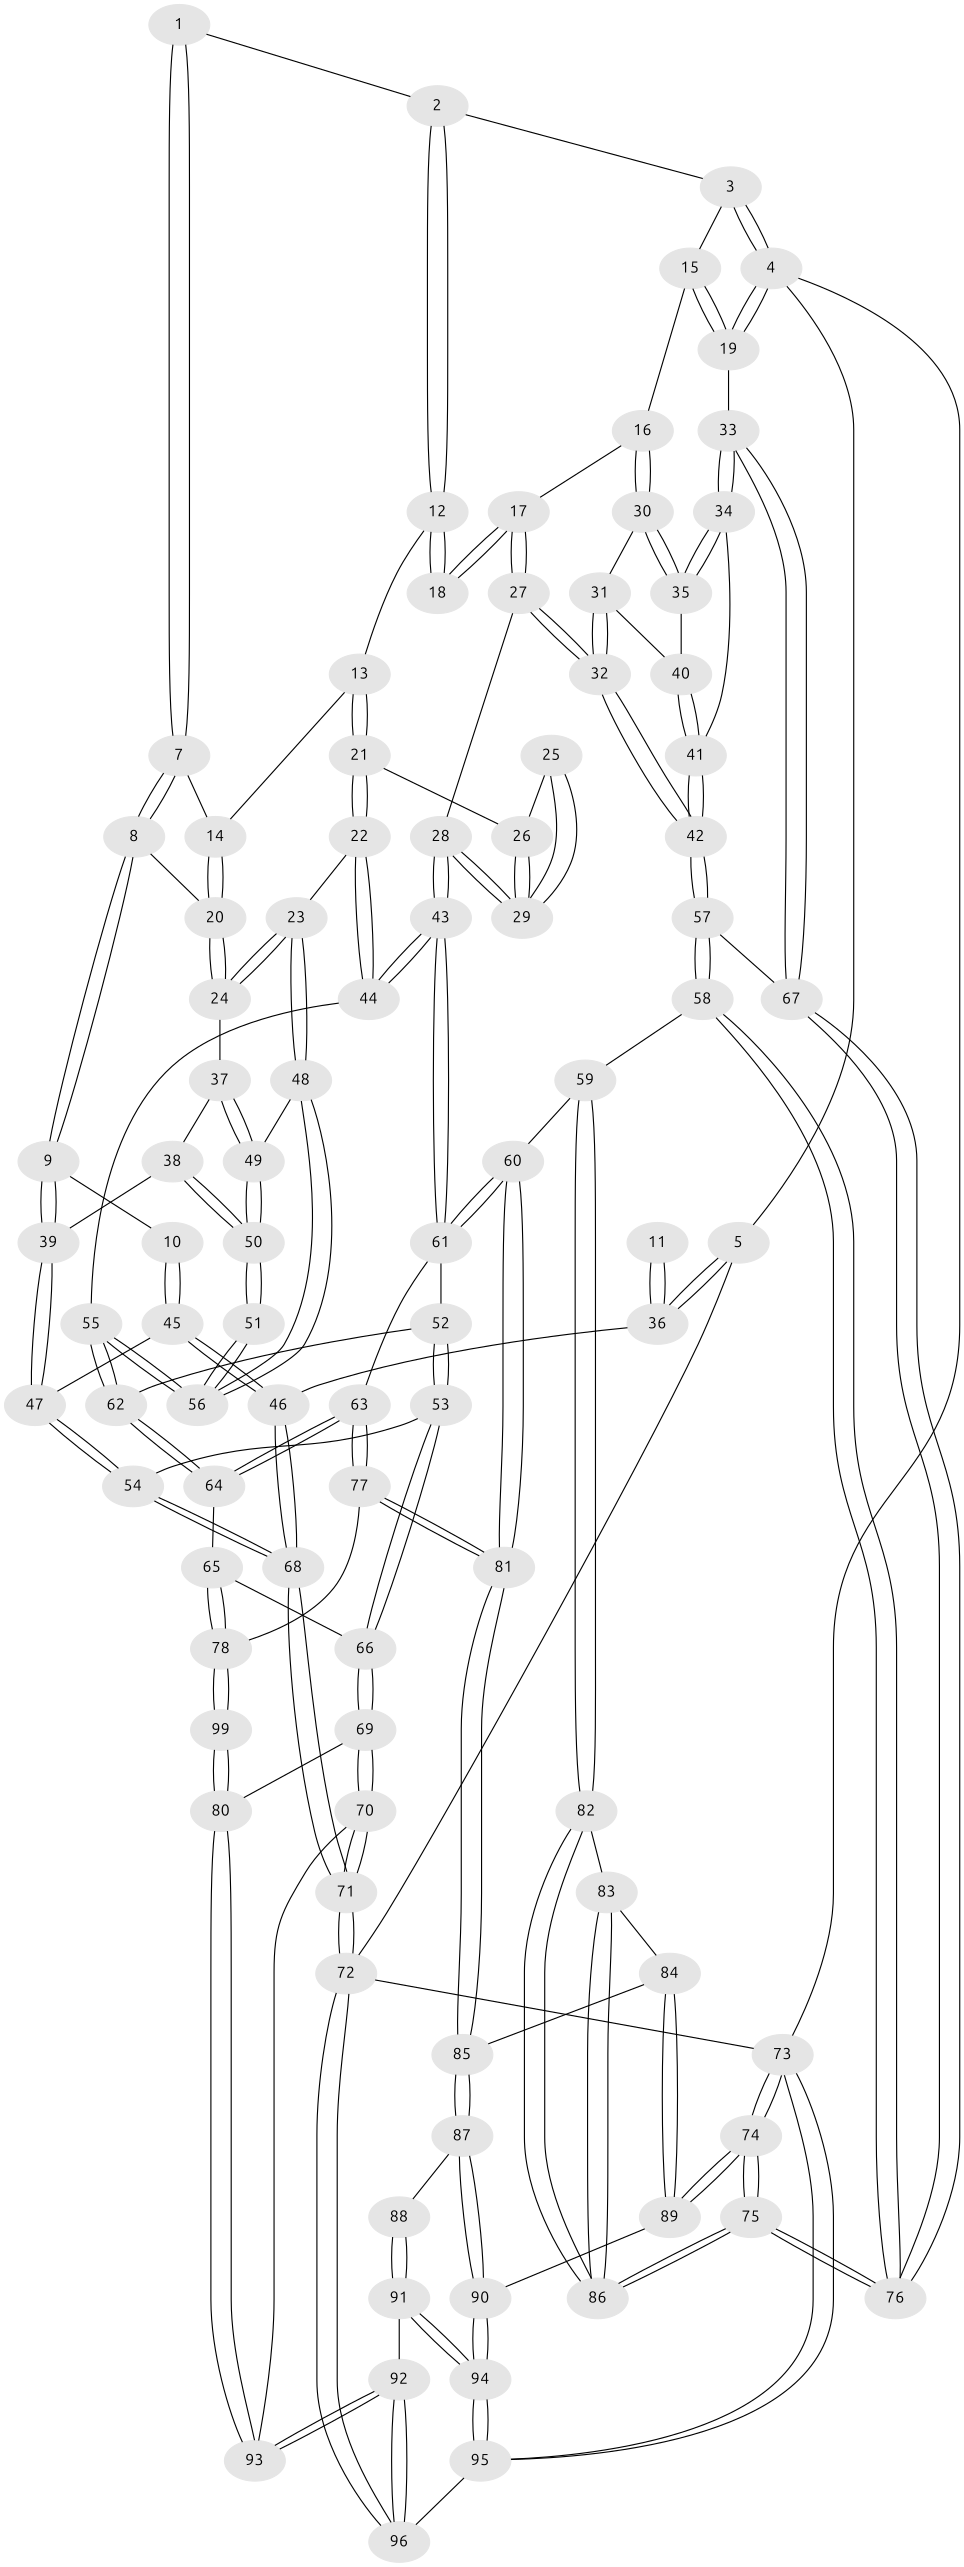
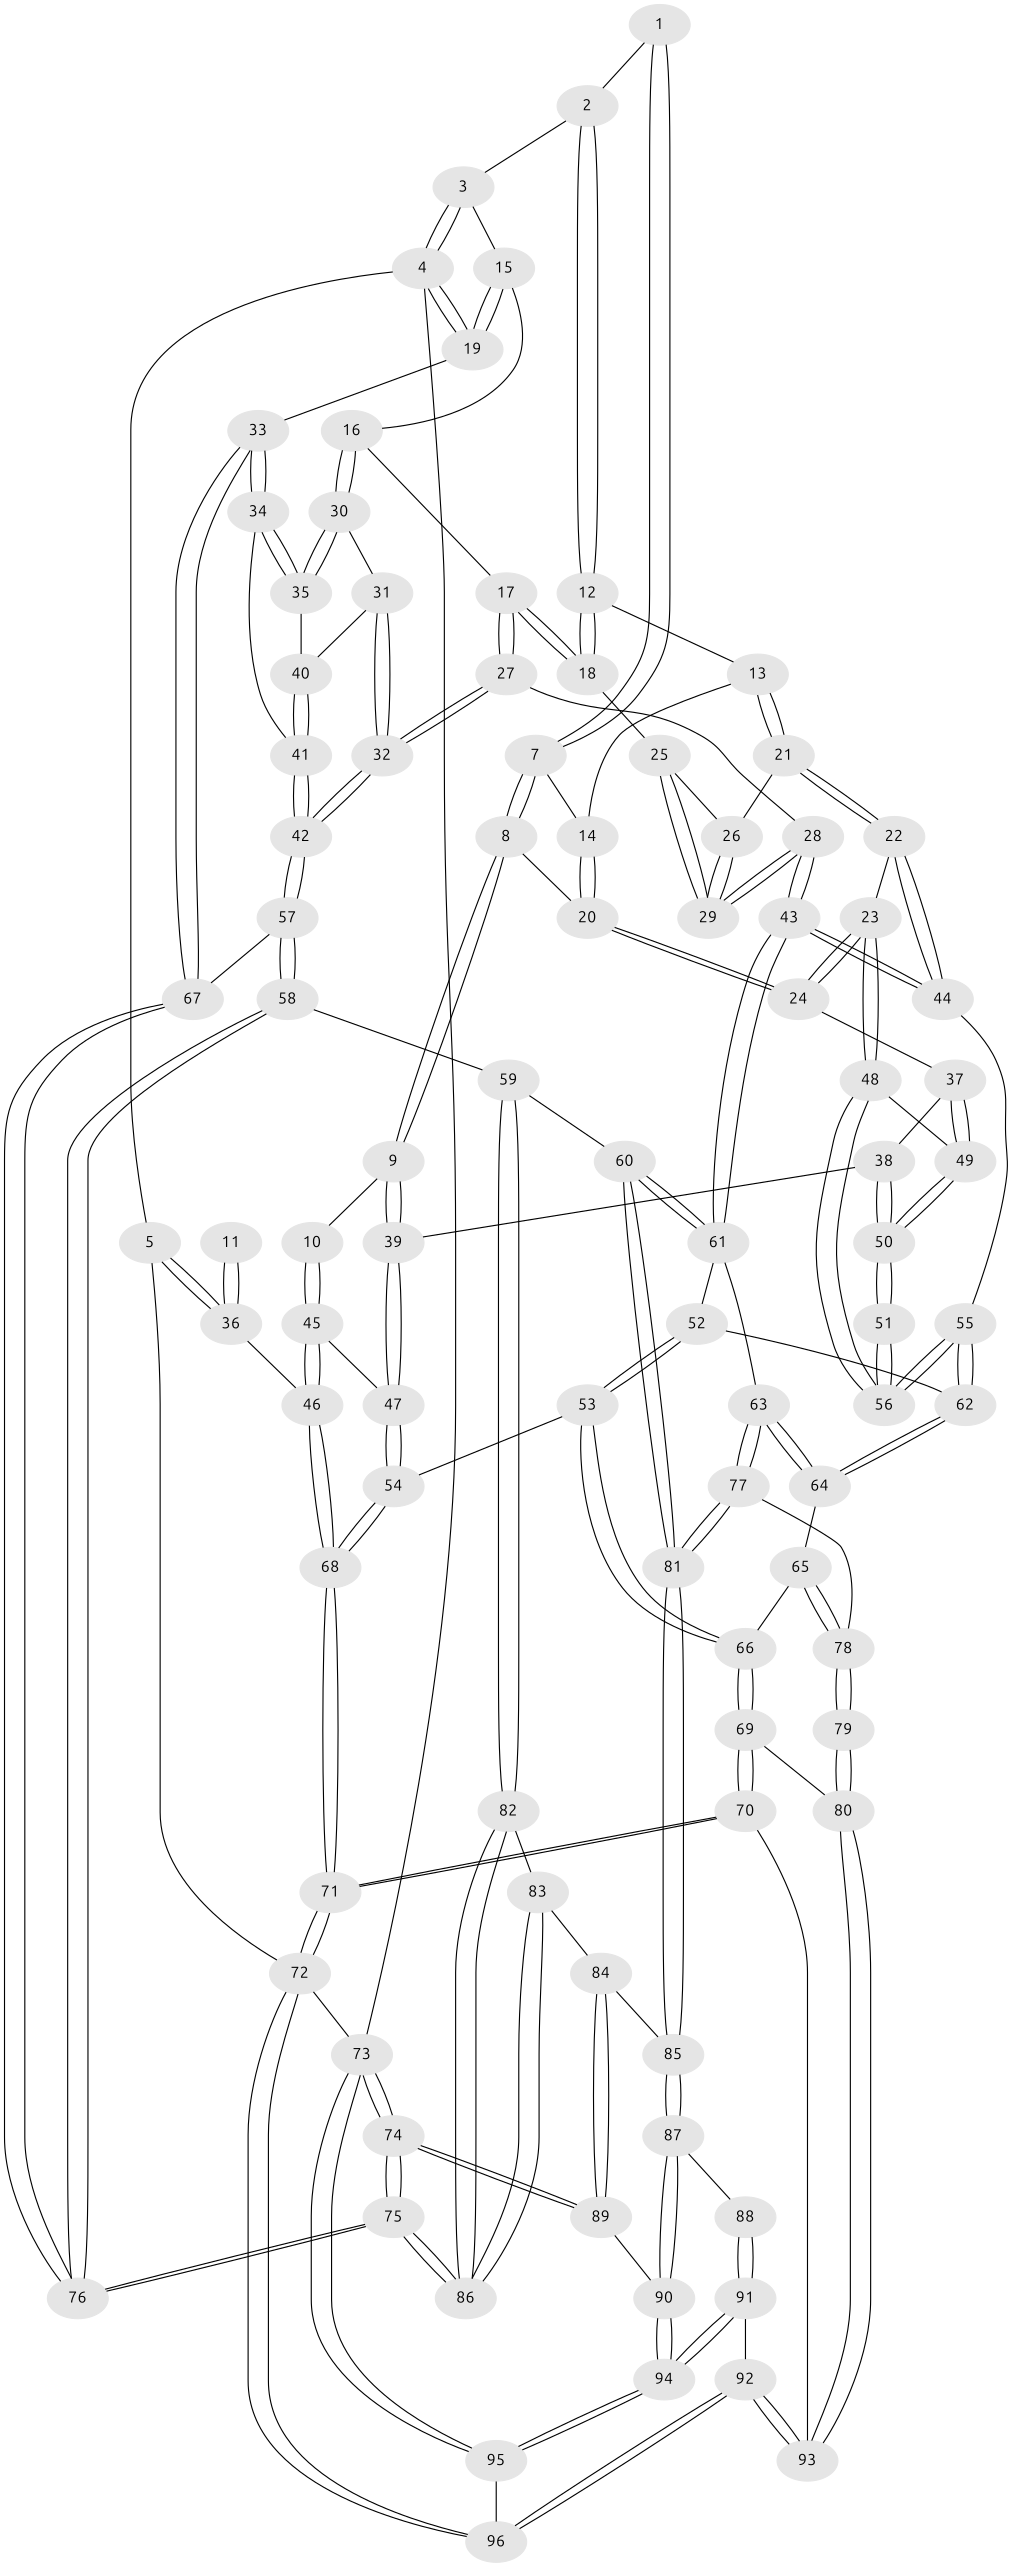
none -> (627, 718)
(221, 1730) -> (844, 1730)
